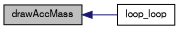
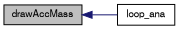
(146, 15) -> (146, 15)
